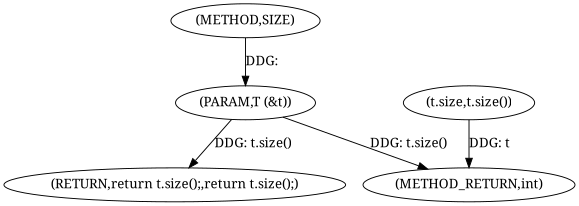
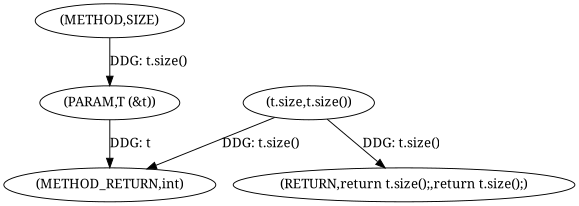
(264, 62) -> (148, 62)
(213, 140) -> (352, 140)
(409, 144) -> (131, 144)
(490, 144) -> (261, 144)
